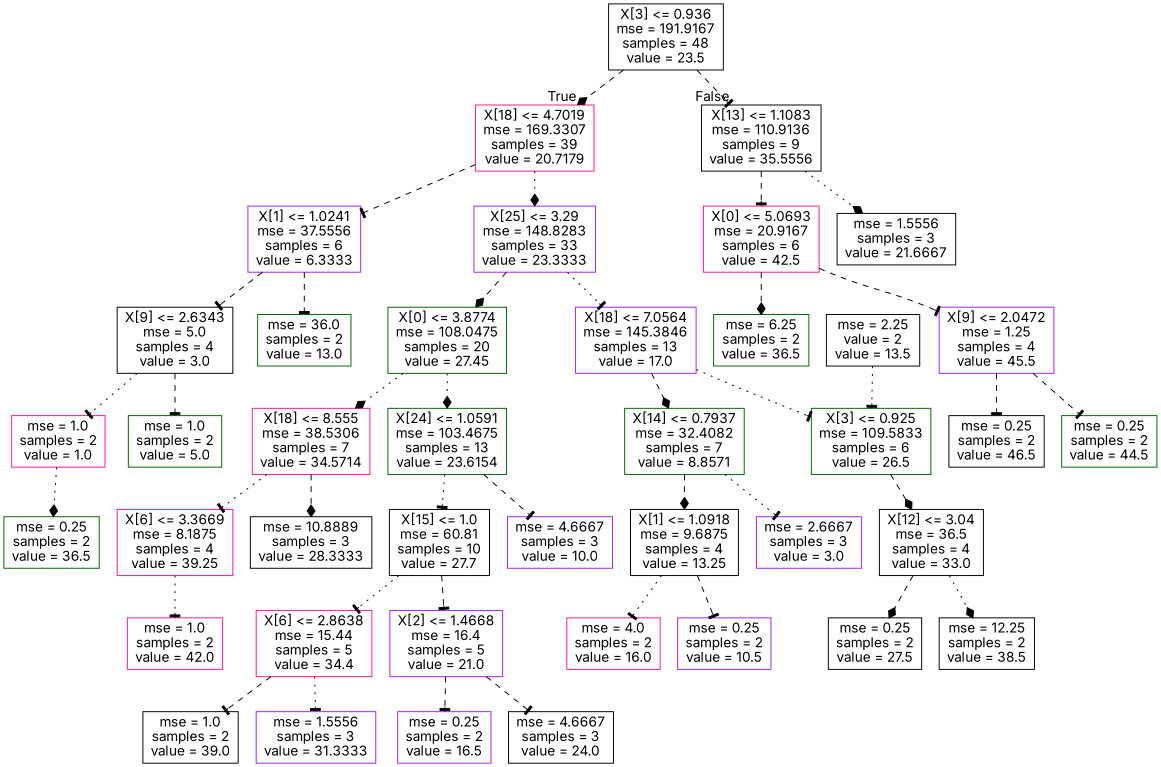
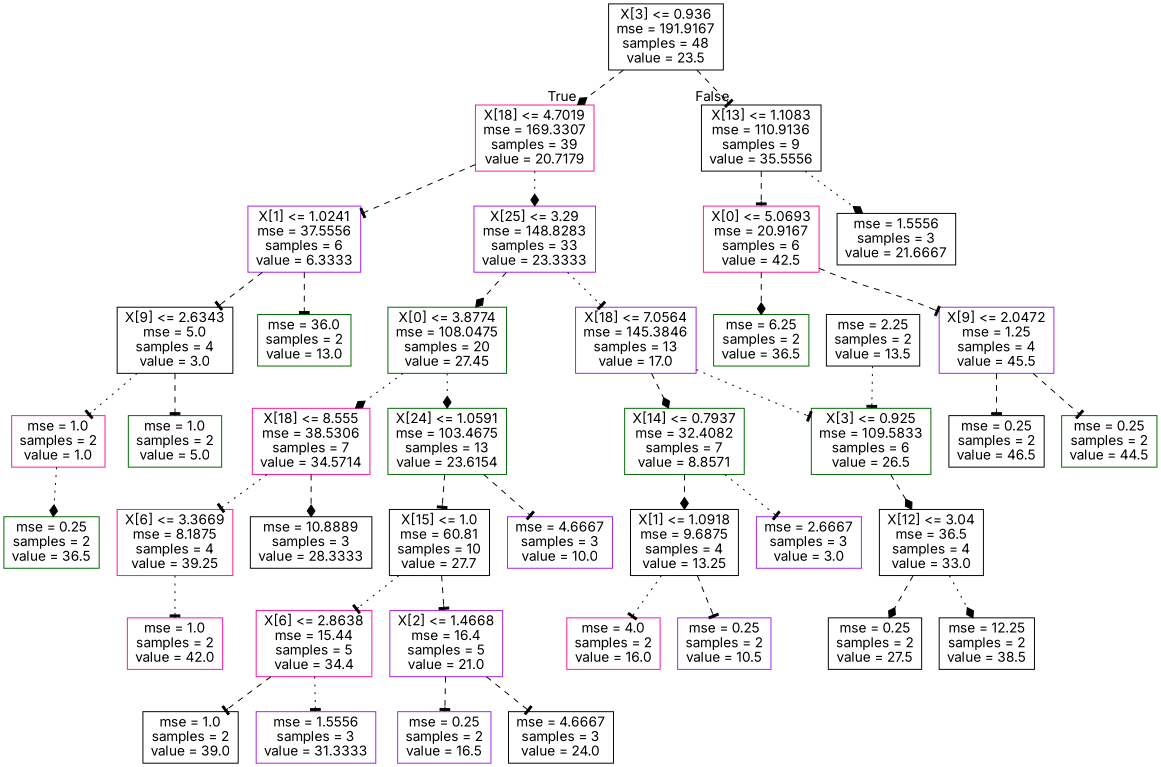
(873, 340) -> (873, 340)
(444, 489) -> (444, 489)
